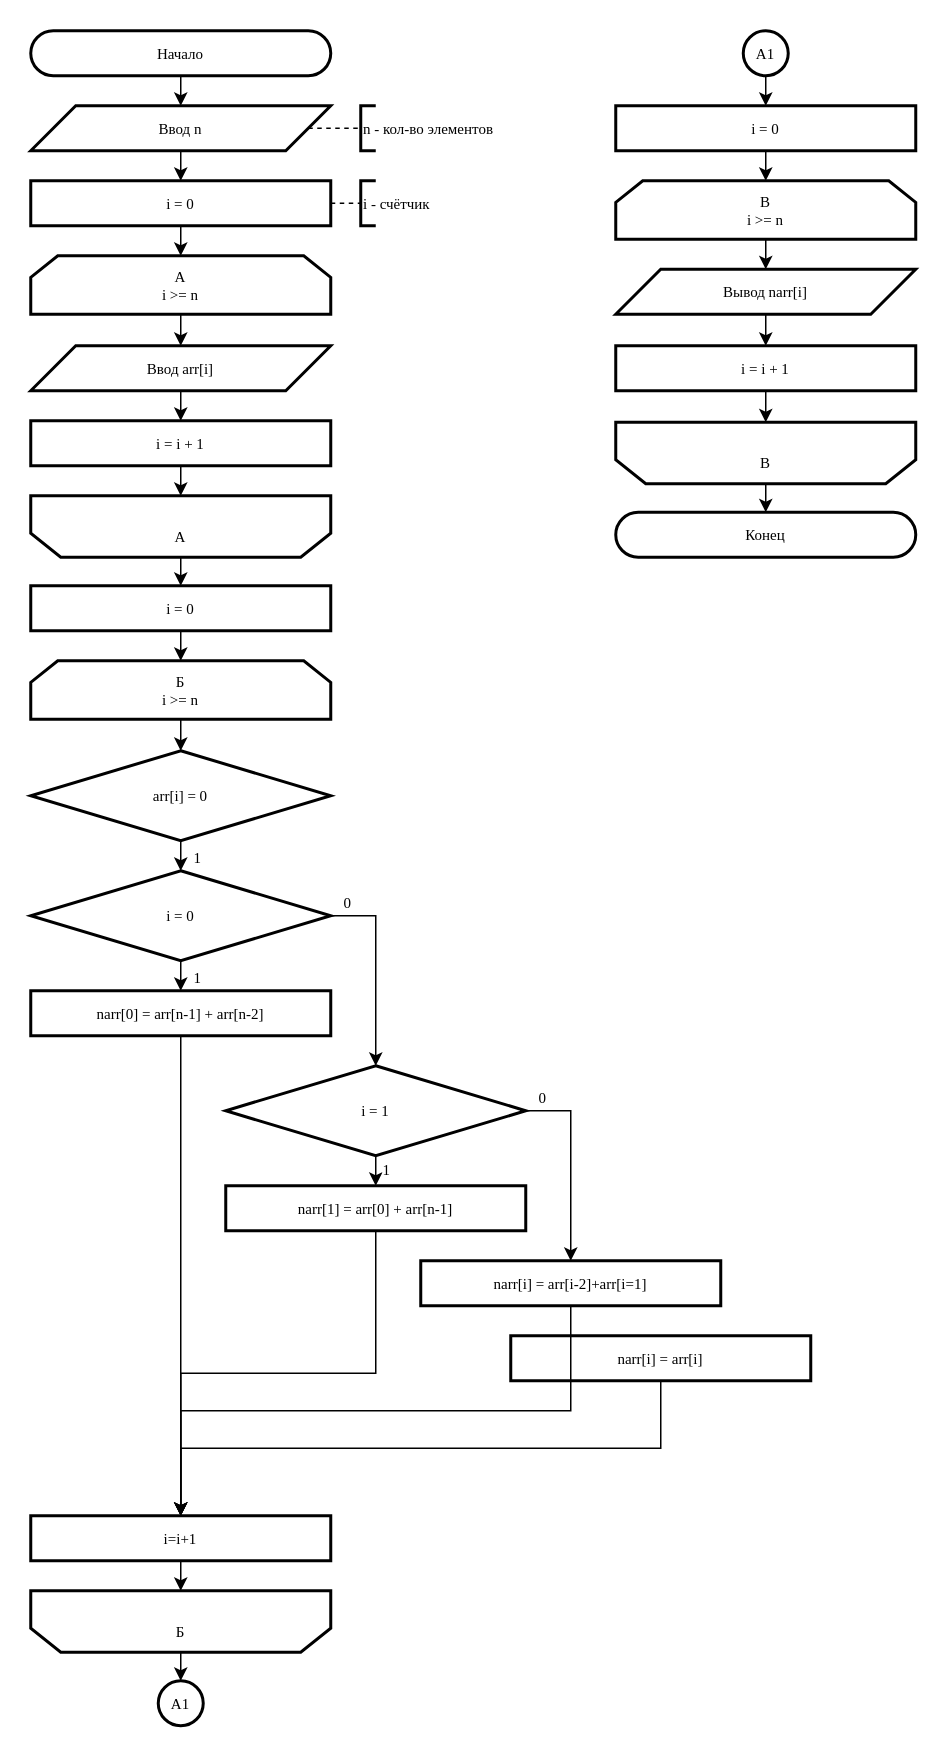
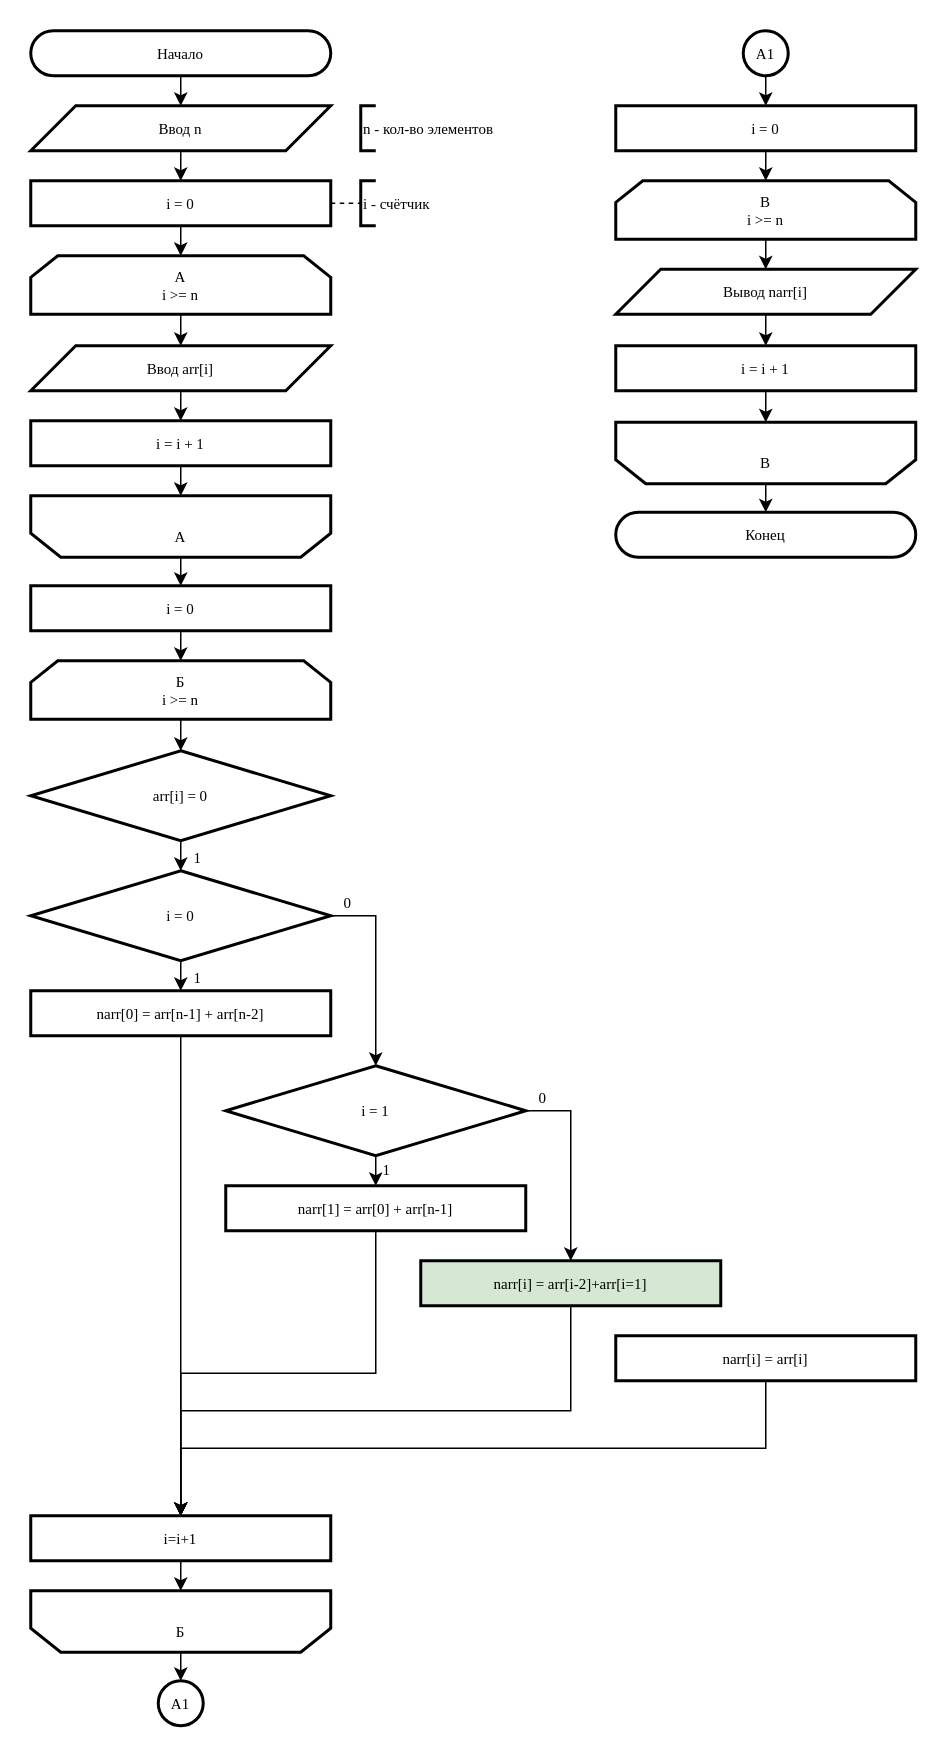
(332, 128) -> none
(571, 1283) -> (571, 1283)
(661, 1358) -> (766, 1358)
